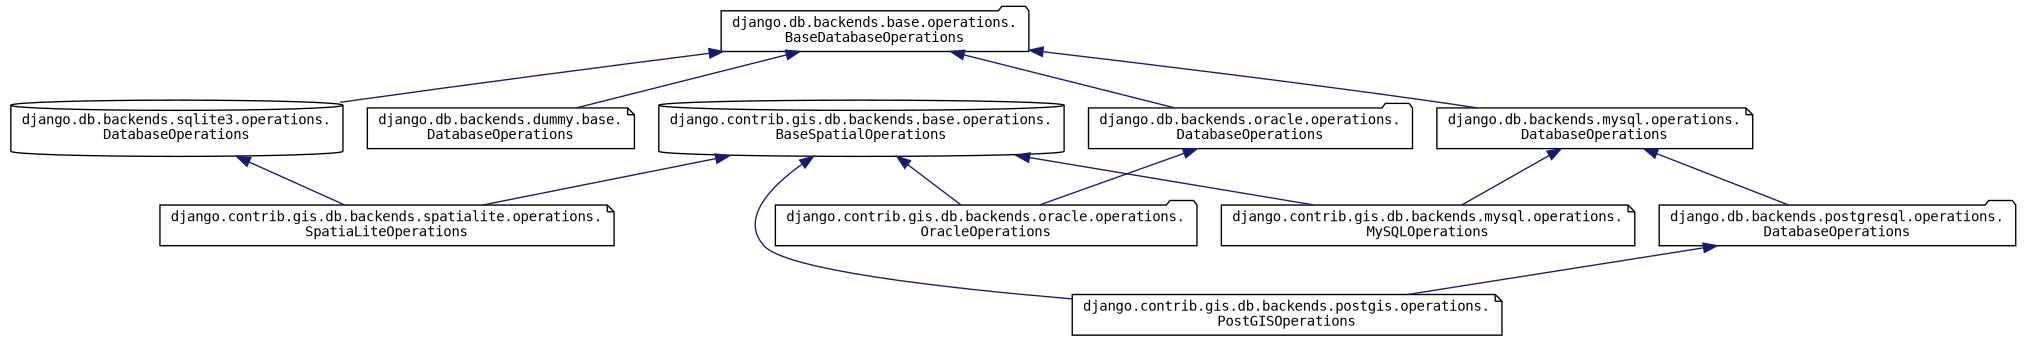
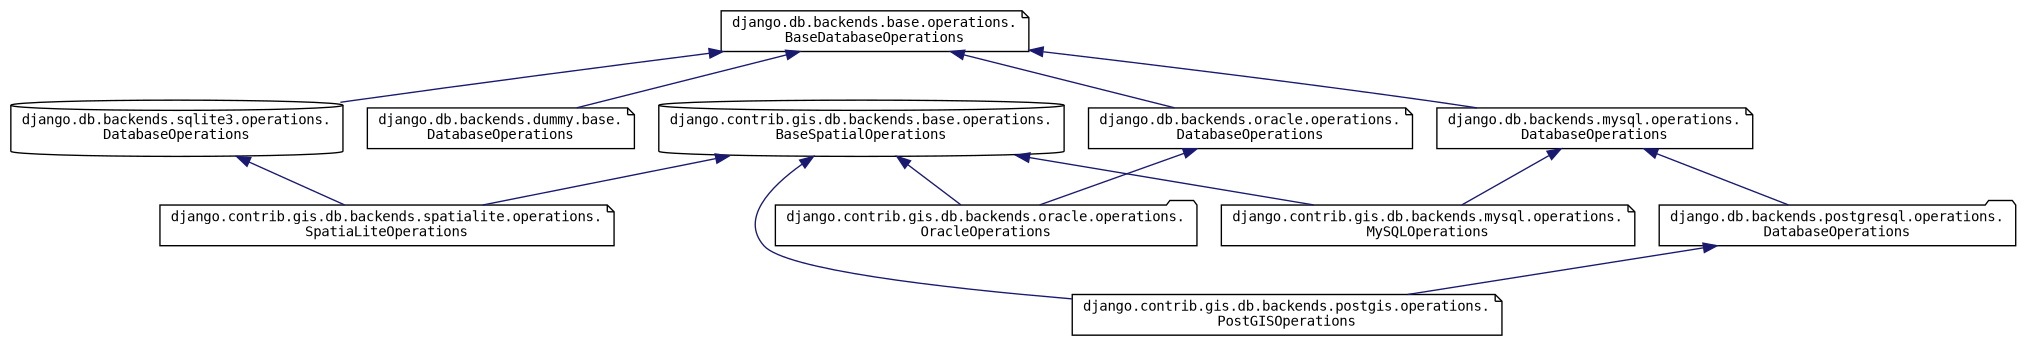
(875, 31) -> (875, 31)
(1250, 128) -> (1250, 128)
